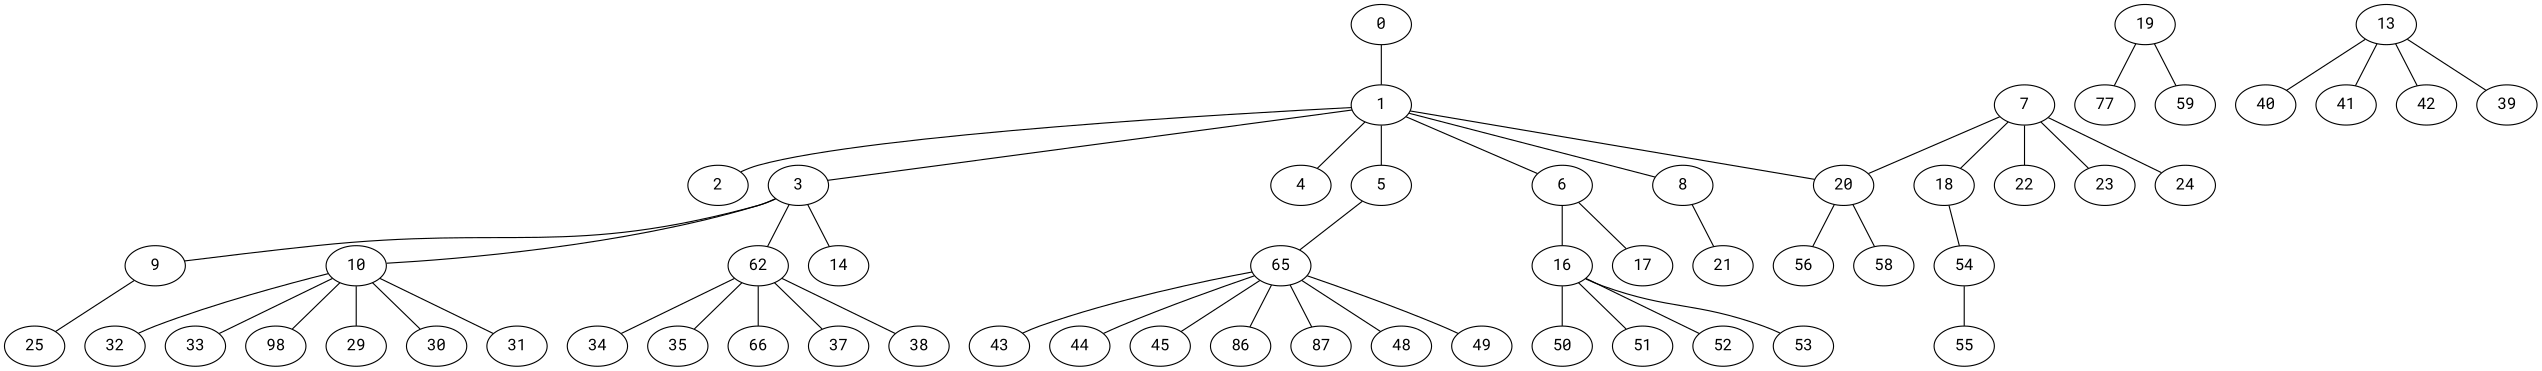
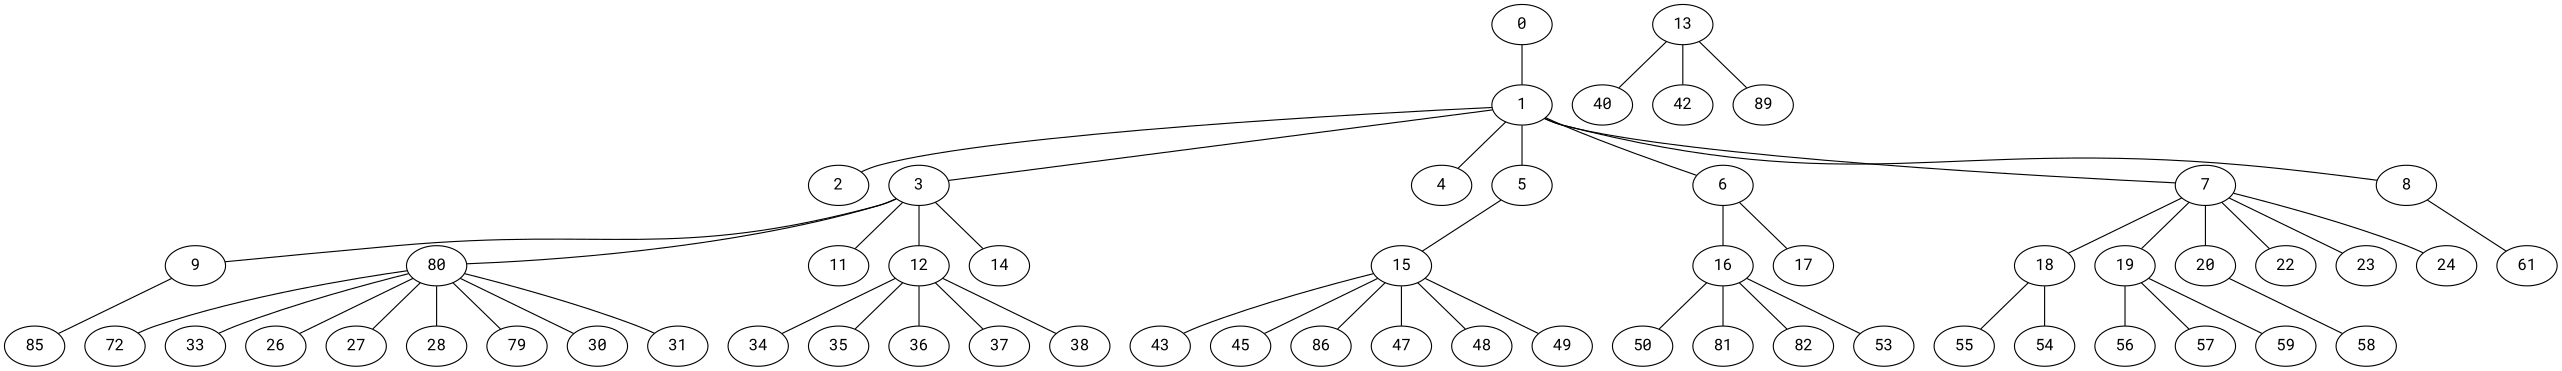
(2105, 105) -> (2205, 346)
(2346, 105) -> none
(2507, 105) -> (1763, 105)
(1612, 145) -> (1938, 169)
none -> (2165, 225)
(1823, 226) -> (2125, 306)
(356, 266) -> (437, 266)
(758, 266) -> (919, 266)
none -> (839, 266)
(1281, 266) -> (1401, 266)
(1723, 266) -> (2527, 266)
(1964, 306) -> (2005, 306)
(35, 346) -> (35, 346)
(115, 346) -> (115, 346)
none -> (276, 346)
(276, 346) -> (437, 346)
(356, 346) -> (517, 346)
none -> (356, 346)
(758, 346) -> (919, 346)
(1080, 346) -> none
(1321, 346) -> (1401, 346)
(1643, 346) -> (1723, 346)
(1723, 346) -> (1803, 346)
